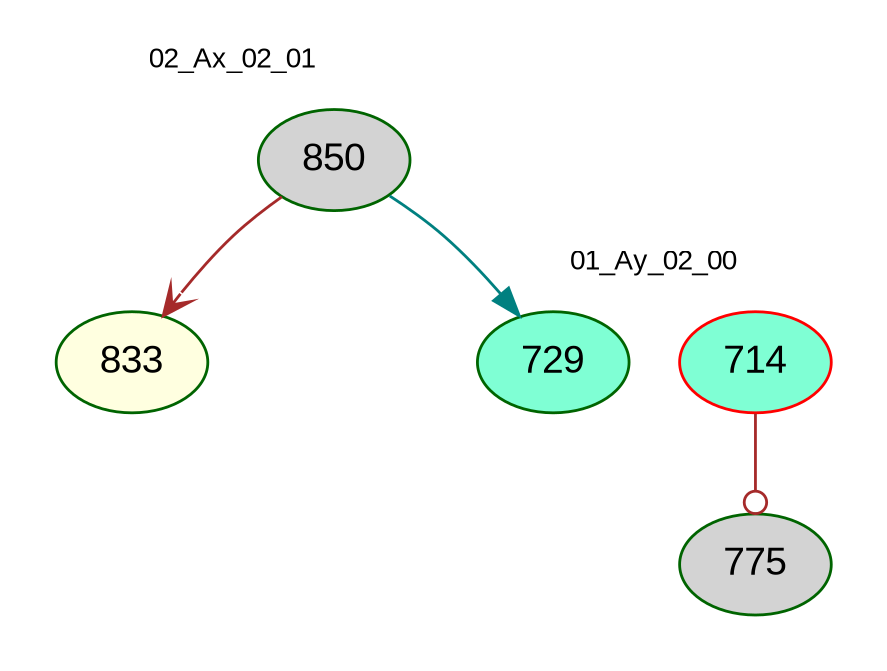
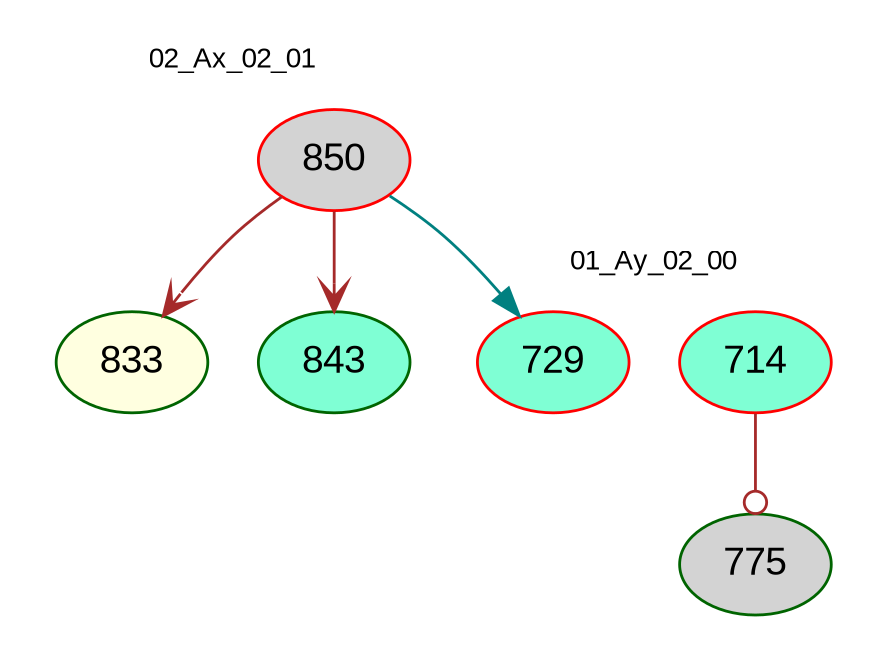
(334, 160) -> (334, 160)
none -> (334, 362)
(553, 362) -> (553, 362)
